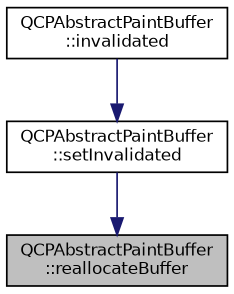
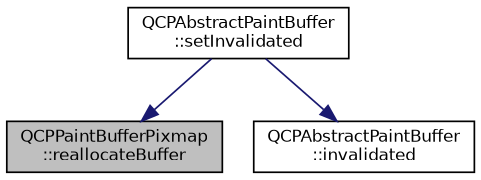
(117, 81) -> (295, 84)
(117, 261) -> (115, 147)
